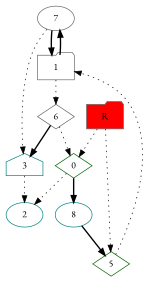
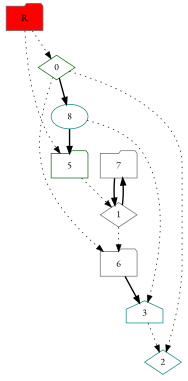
(56, 18) -> (119, 166)
(56, 68) -> (119, 215)
(25, 86) -> (157, 190)
(56, 117) -> (119, 264)
(64, 138) -> (43, 171)
(25, 215) -> (163, 362)
(111, 264) -> (70, 166)
